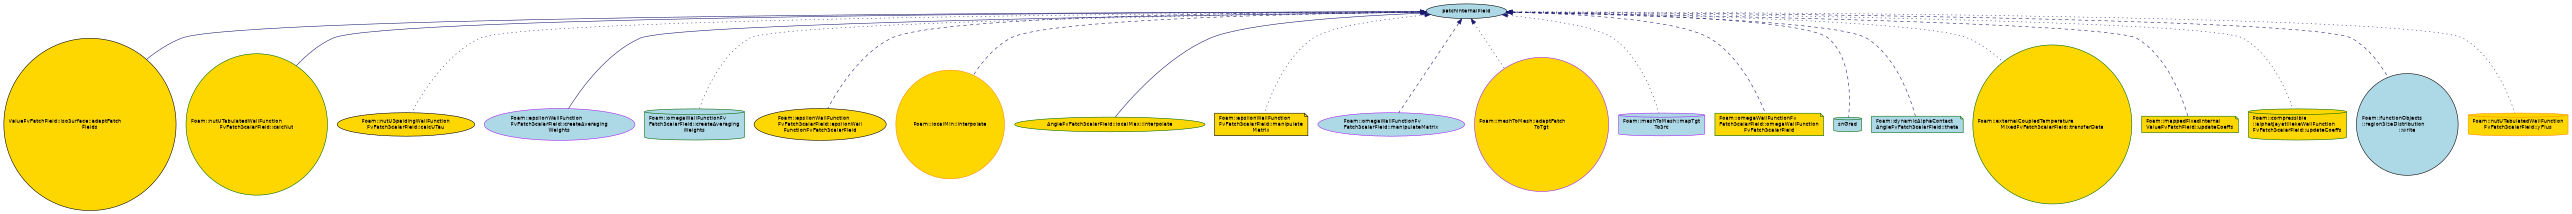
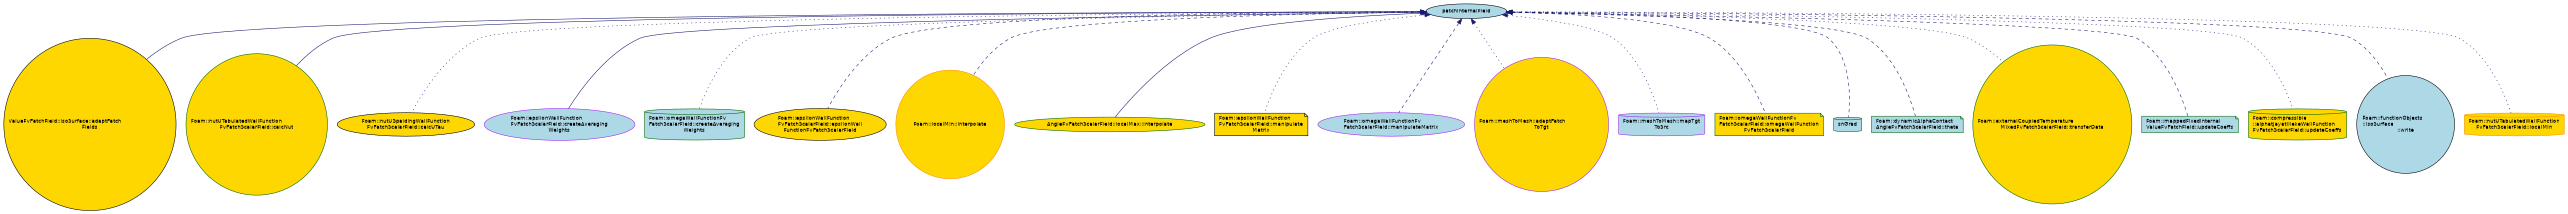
(2190, 124) -> (2190, 124)
(2407, 124) -> (2406, 124)
(2518, 124) -> (2514, 124)
